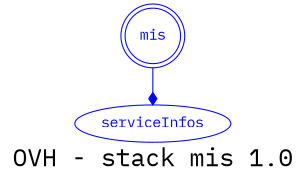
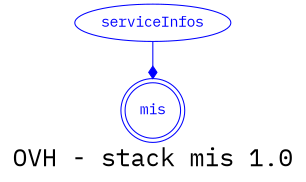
(153, 80) -> (153, 54)
